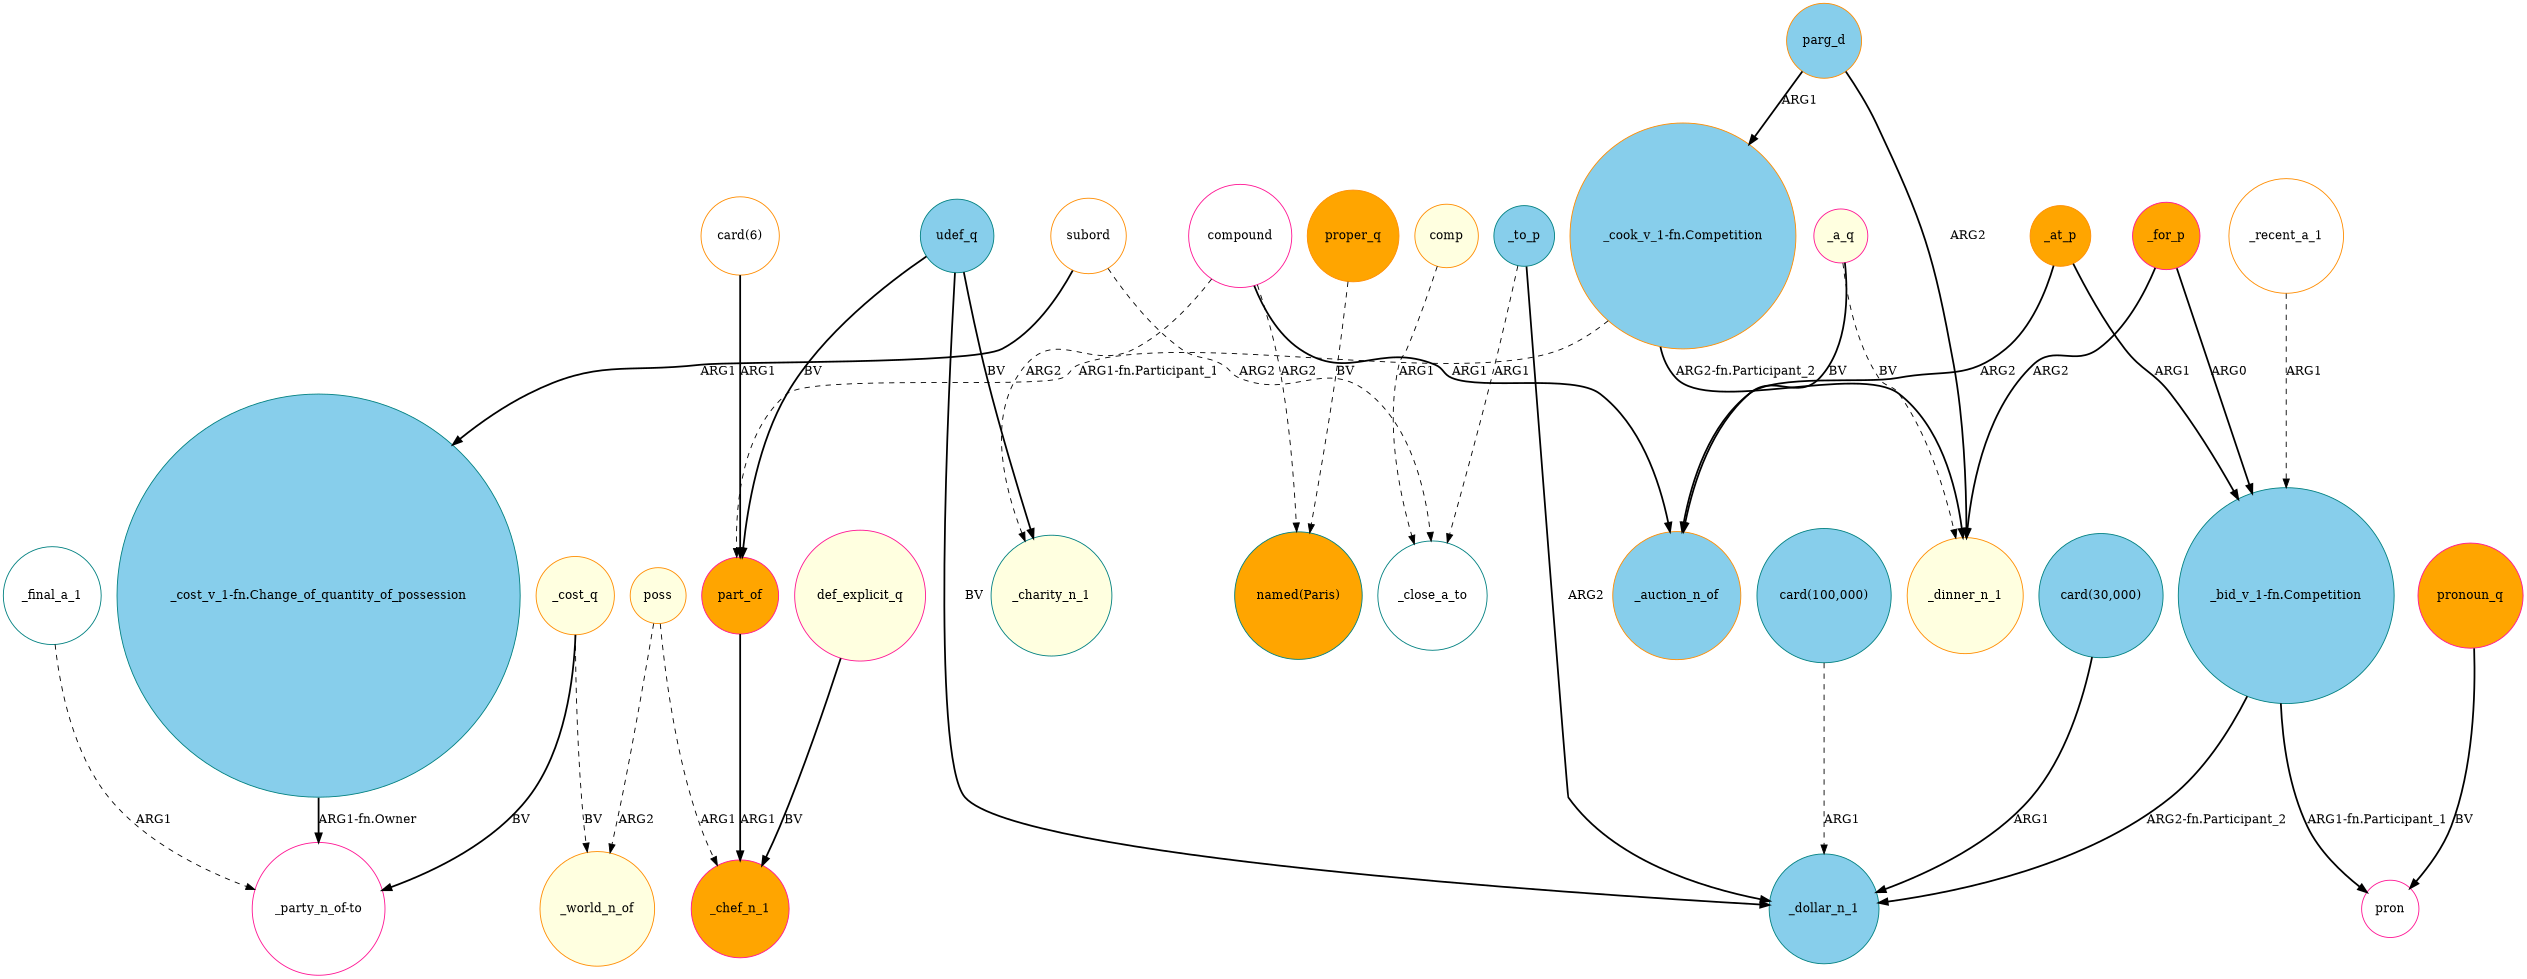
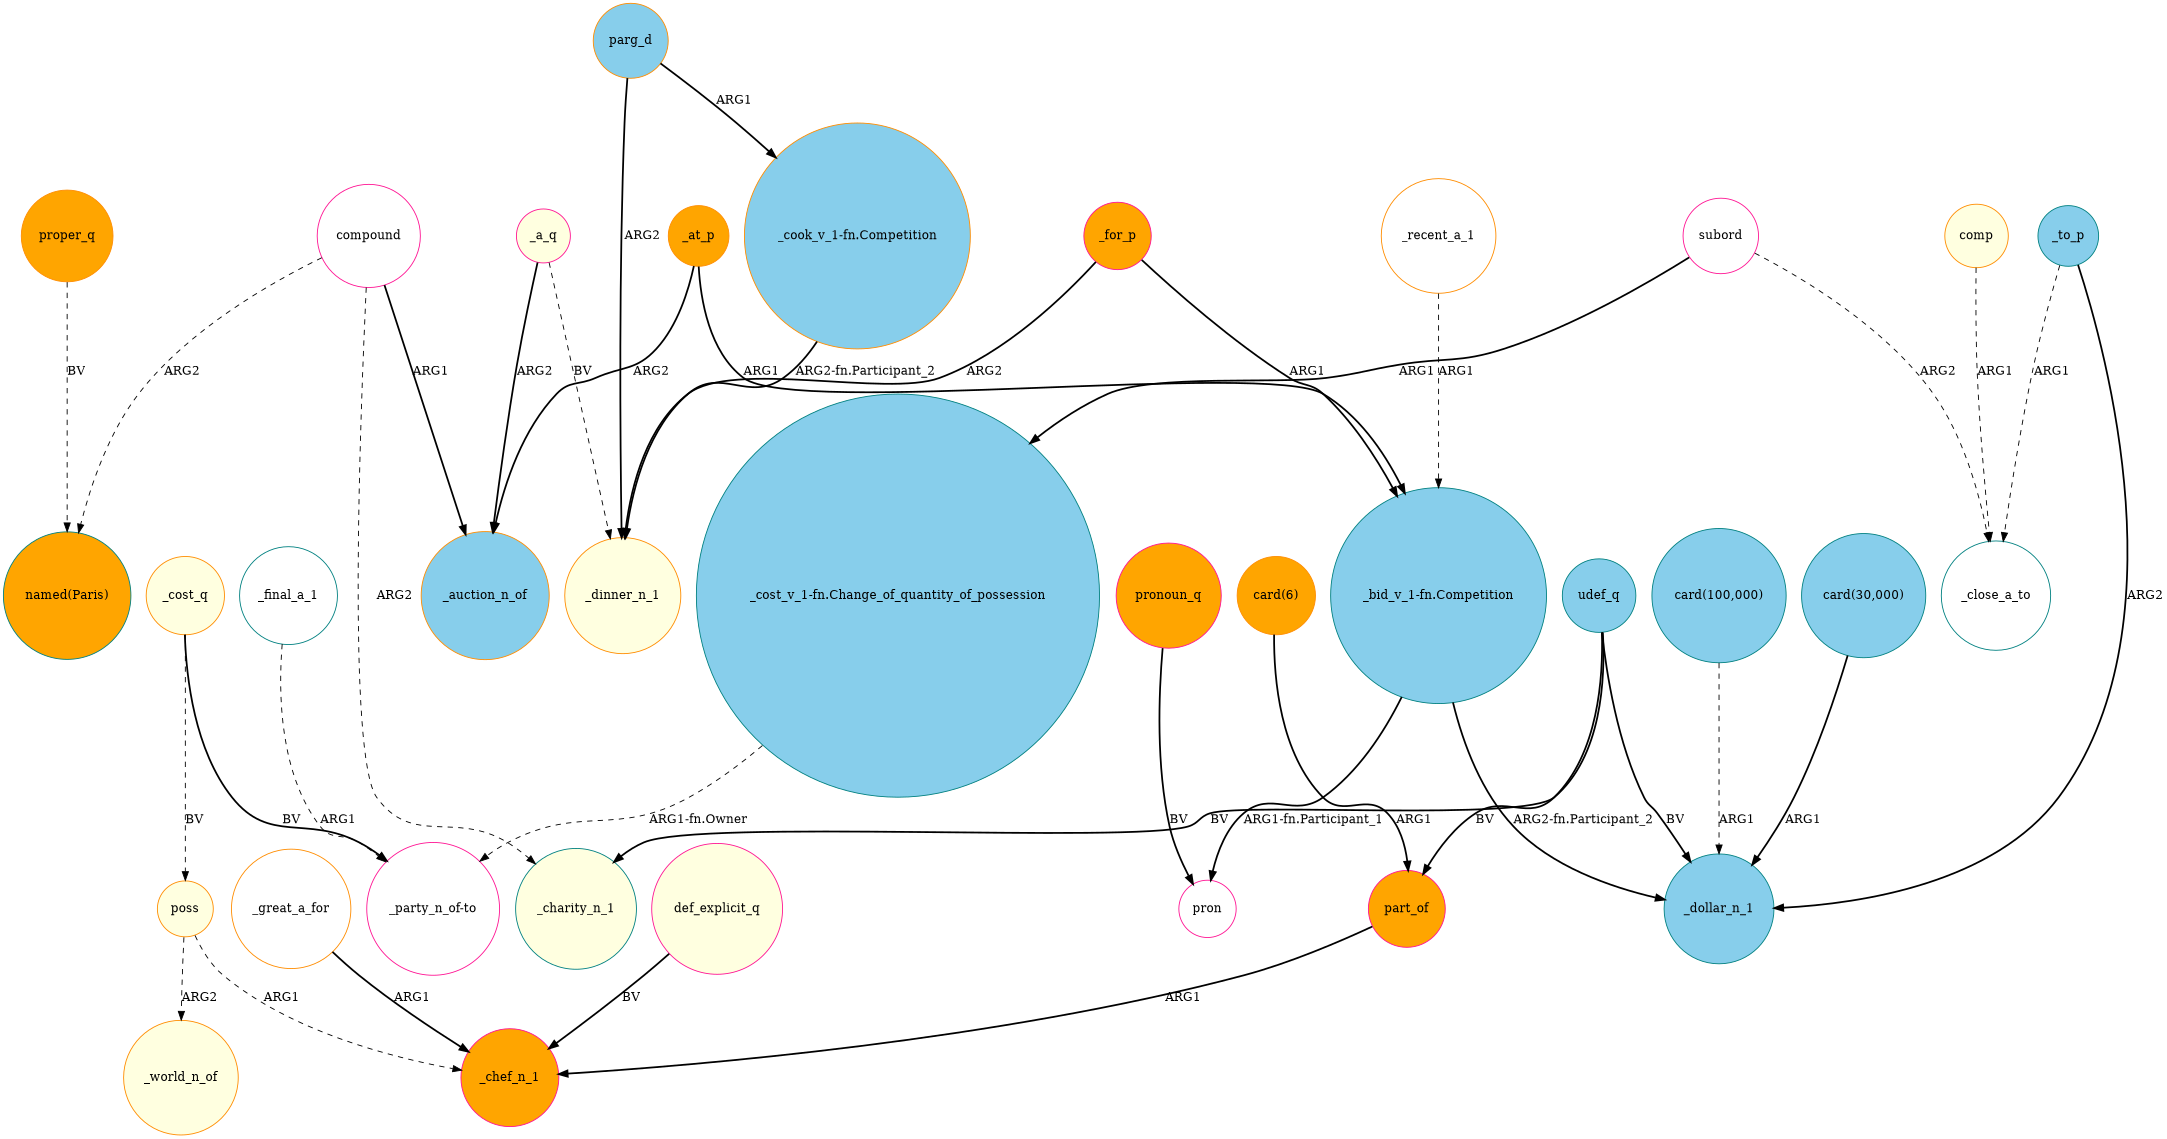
(740, 236) -> (1276, 596)
(1088, 236) -> (1721, 236)
(1140, 354) -> none
(1838, 371) -> (535, 371)
(2229, 371) -> (1308, 371)
(578, 739) -> (185, 753)
(319, 815) -> (631, 817)
none -> (291, 909)
